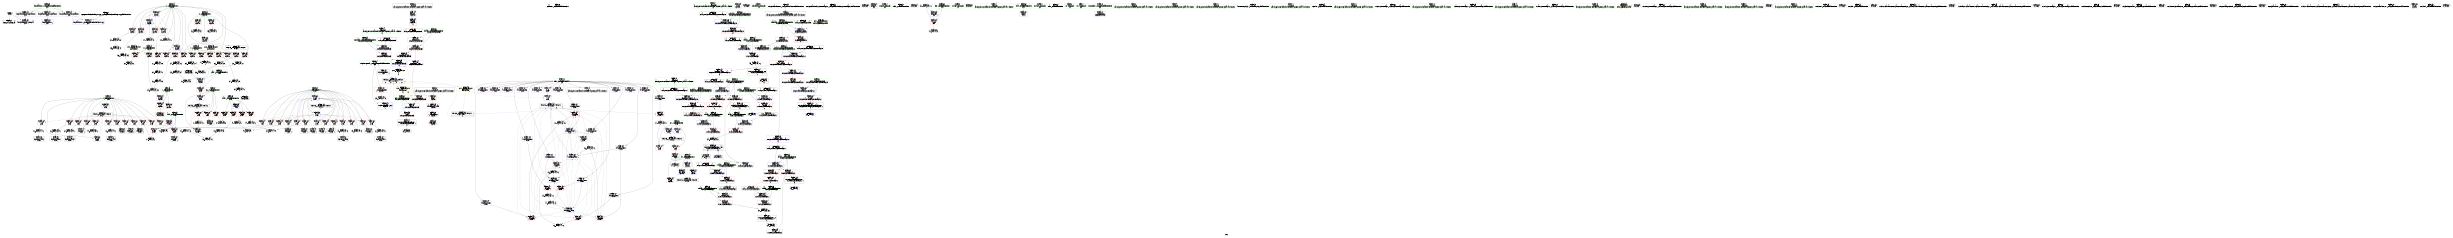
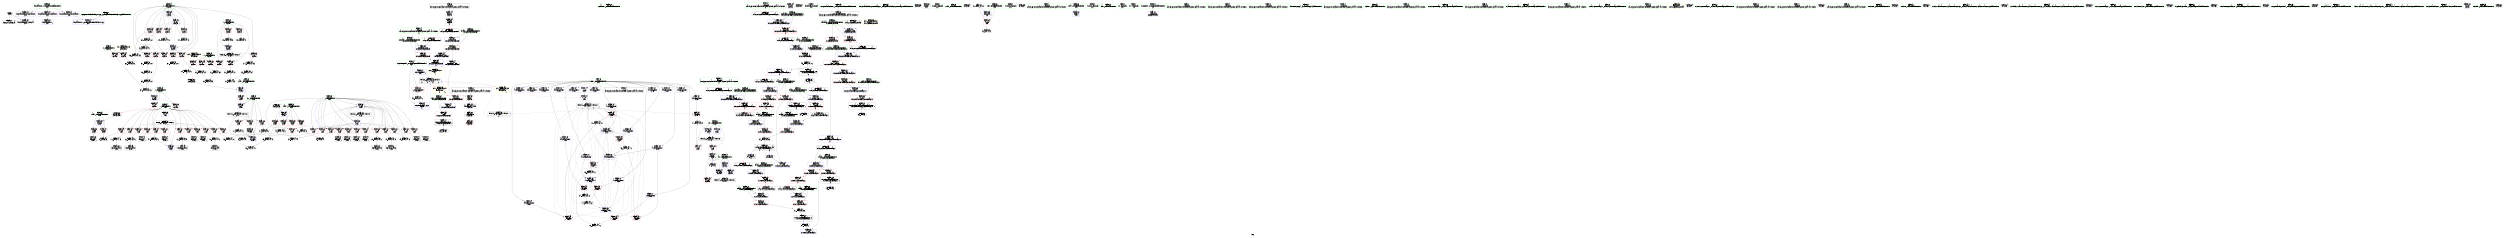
(240, 90) -> none
